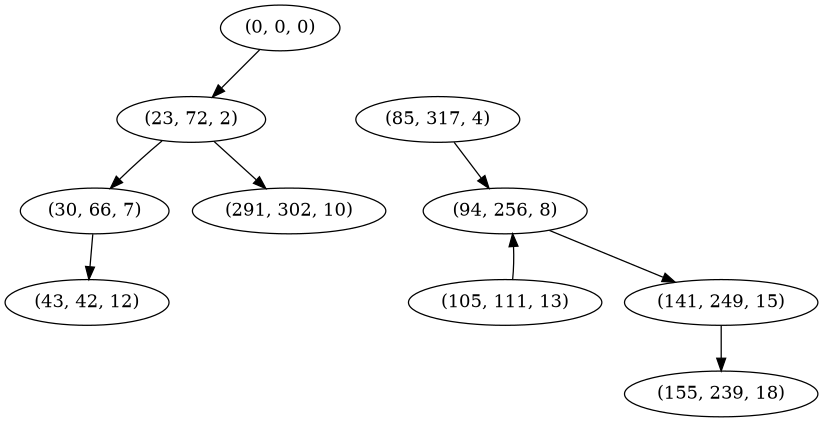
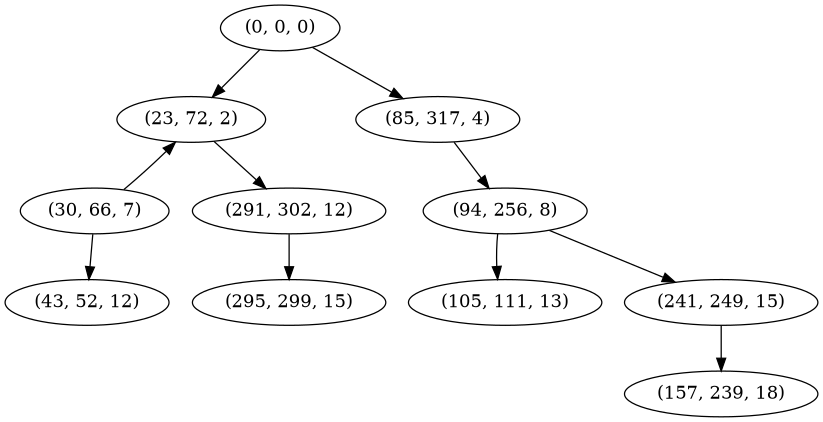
none -> (352, 70)
(141, 160) -> (145, 171)
(289, 211) -> (289, 211)
(514, 263) -> (497, 250)
(87, 302) -> (87, 302)
none -> (289, 302)
(721, 302) -> (721, 302)
(721, 394) -> (721, 394)
